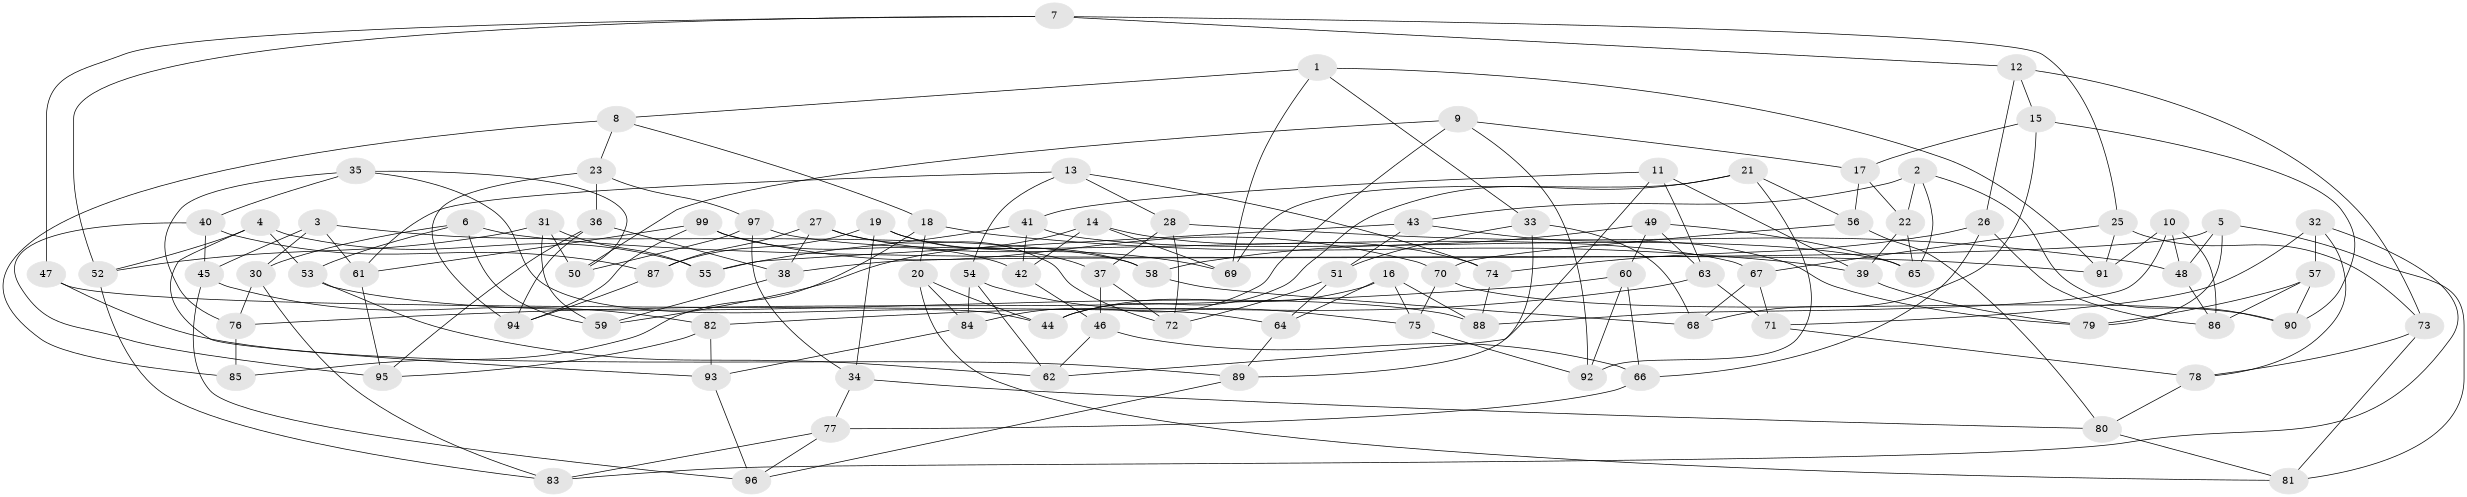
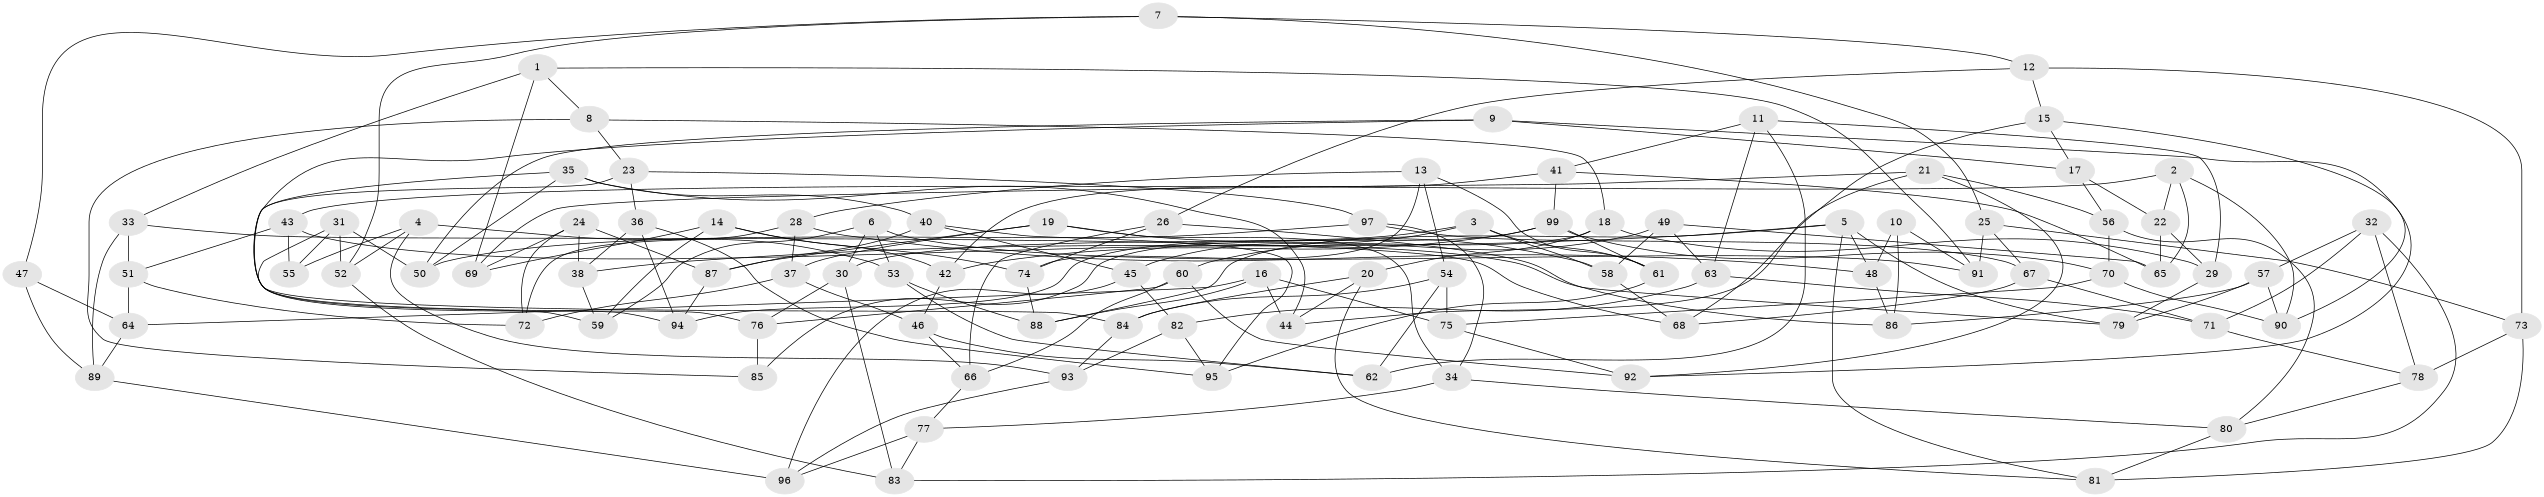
(816, 223) -> (579, 223)
(938, 238) -> (1555, 197)
(1863, 274) -> (2212, 274)
(1725, 312) -> (1432, 237)
